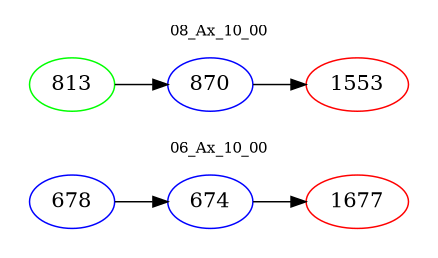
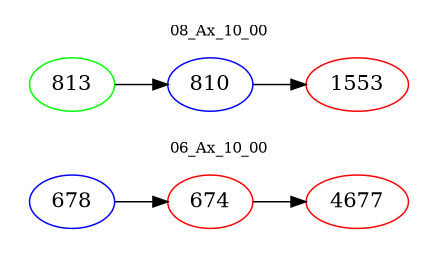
(210, 85) -> (210, 85)
(210, 202) -> (210, 202)
(357, 202) -> (357, 202)
